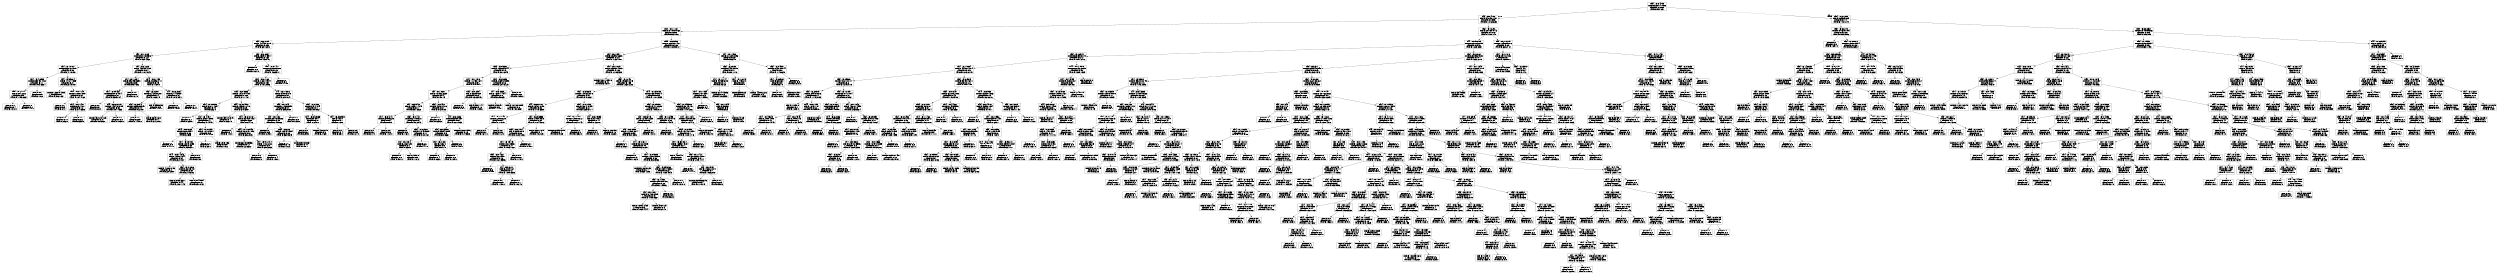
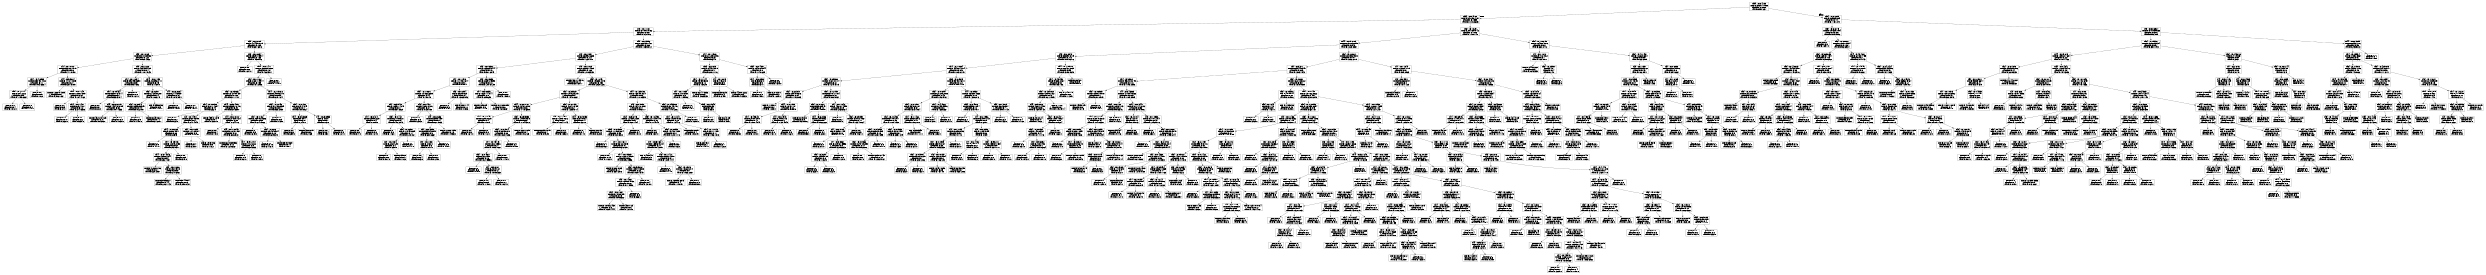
none -> (895, 145)
